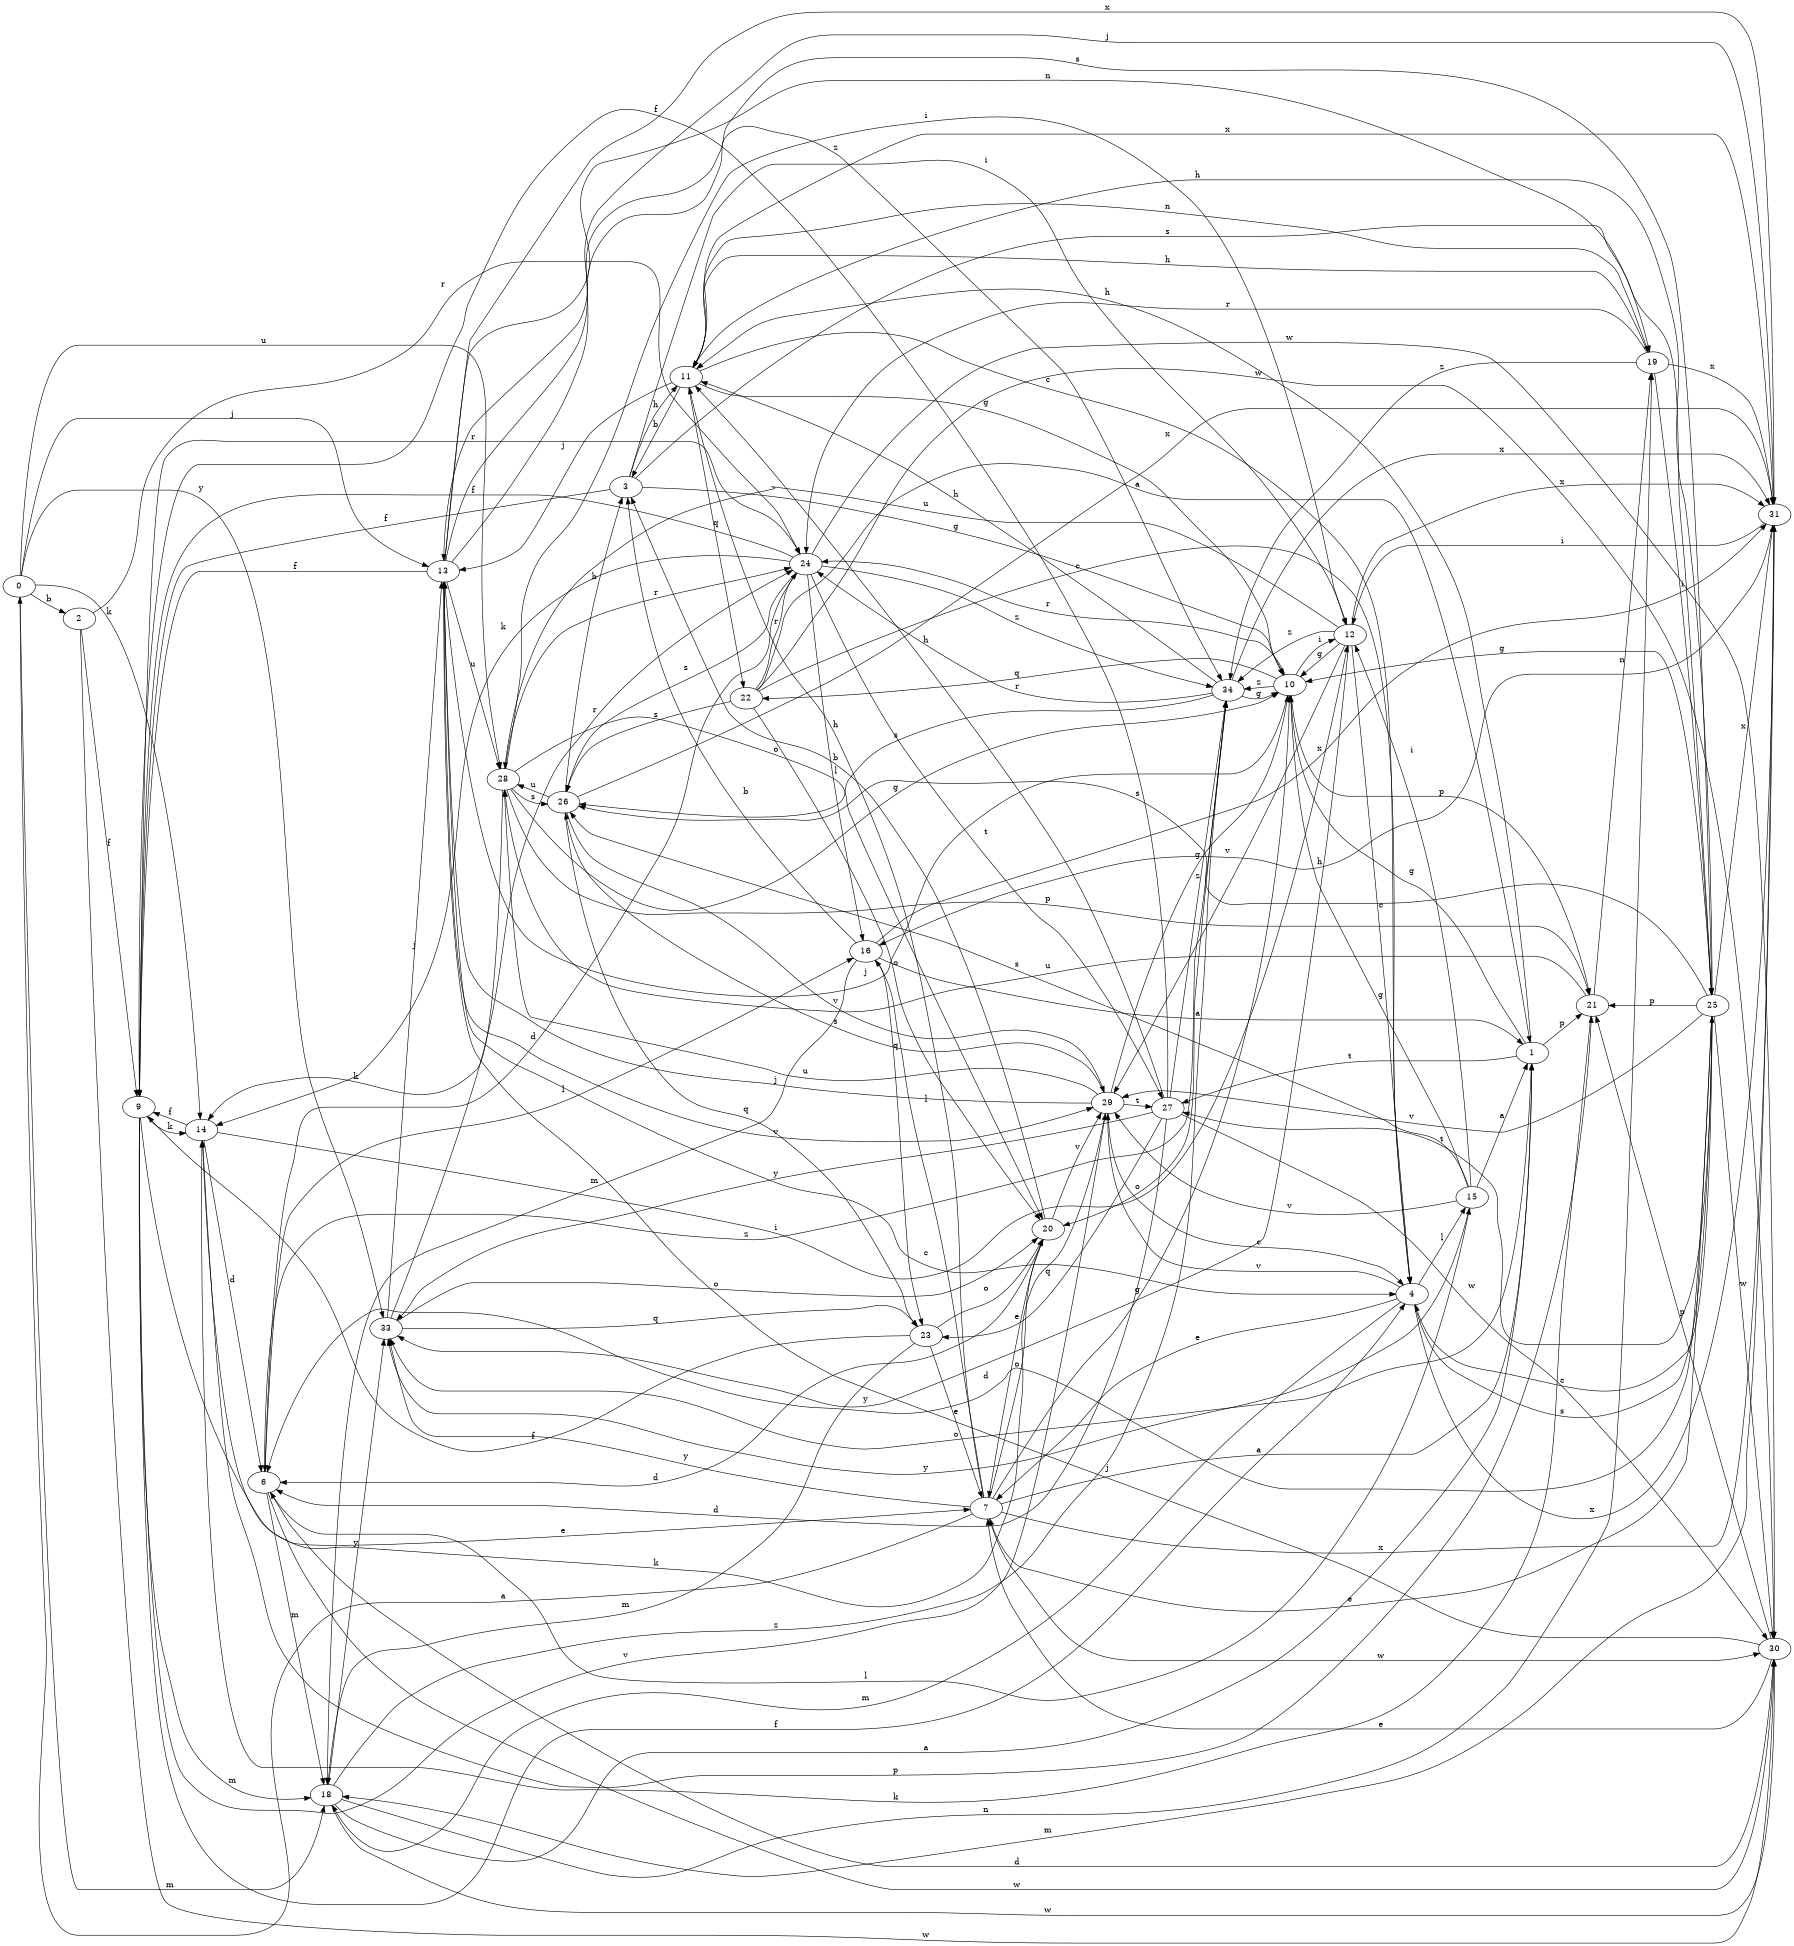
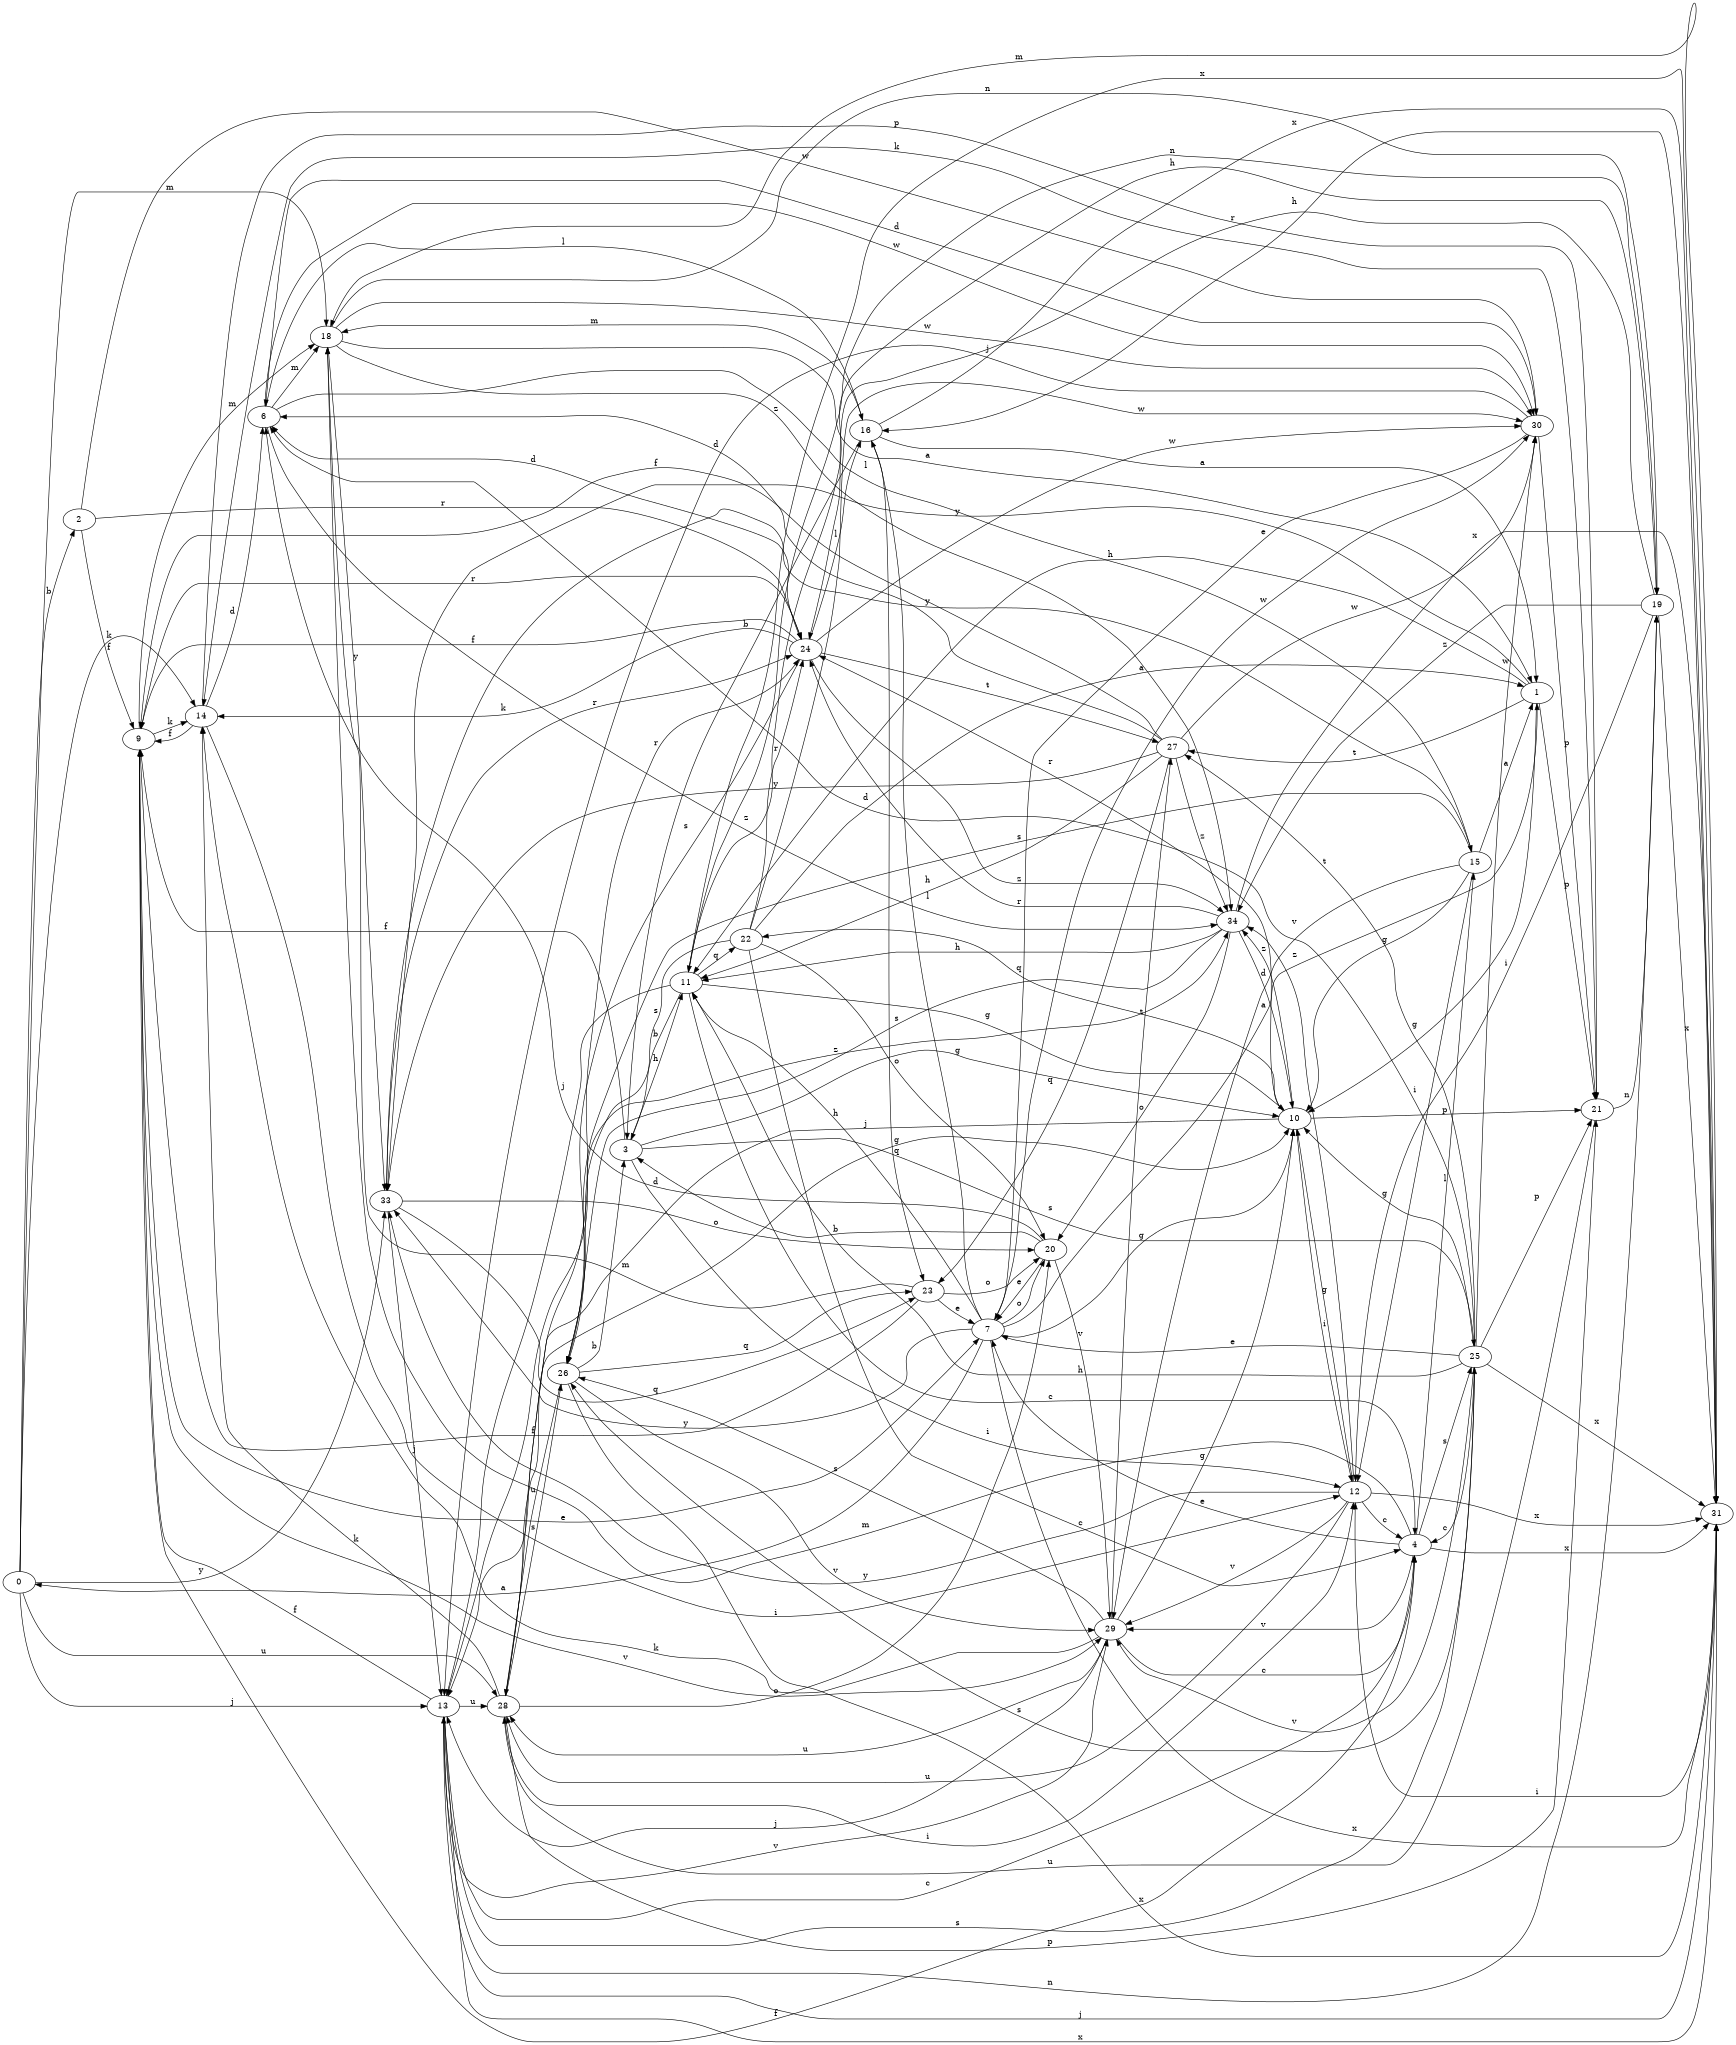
(1689, 680) -> (1474, 1039)
(1259, 694) -> (1264, 973)
(956, 1435) -> (958, 512)
